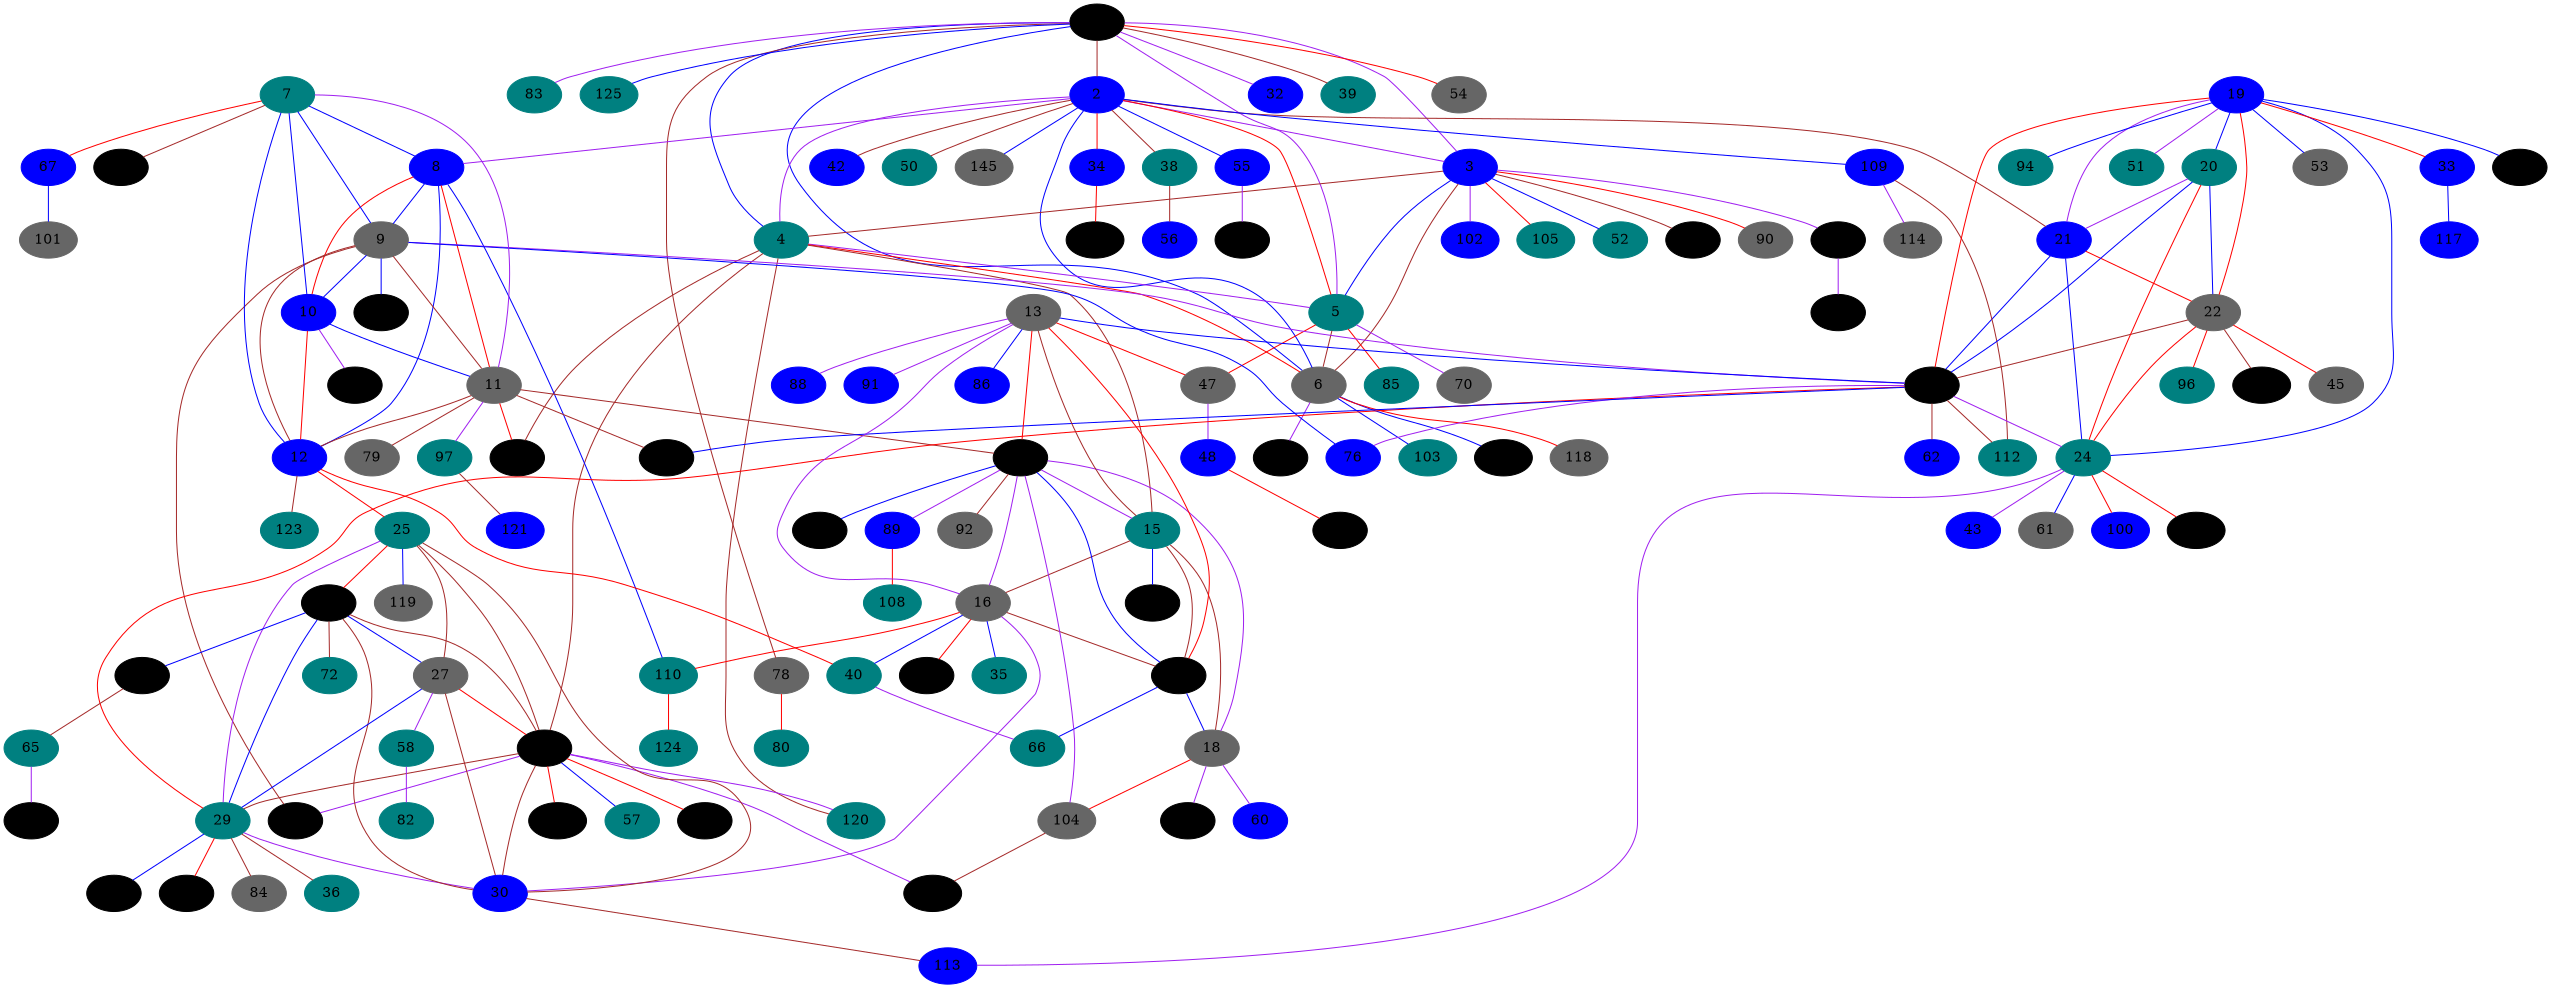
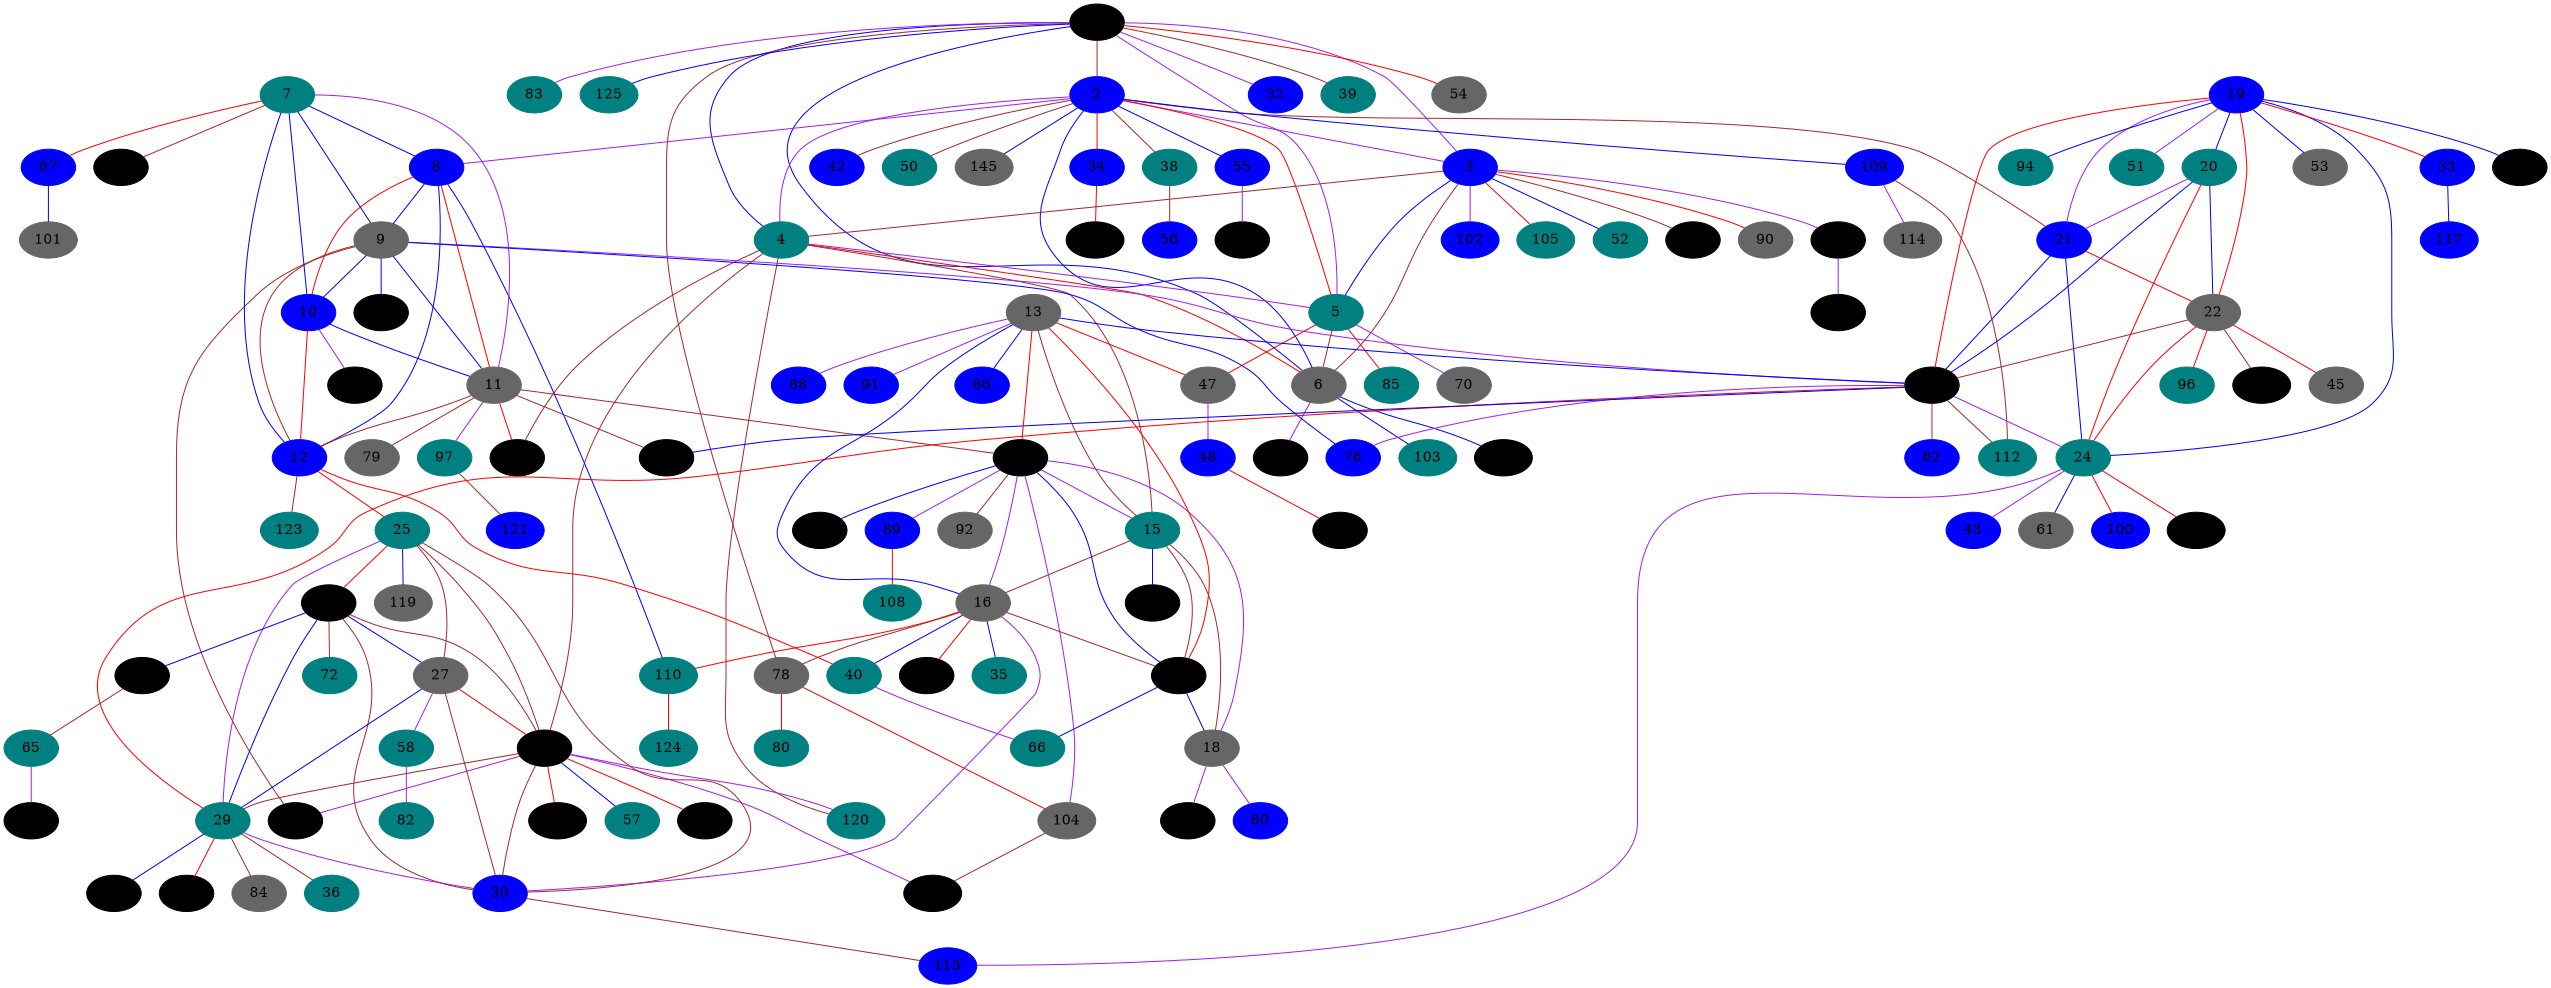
(440, 315) -> (440, 315)
(1579, 458) -> none
(803, 481) -> (803, 481)
none -> (853, 645)
(1140, 784) -> (924, 748)
